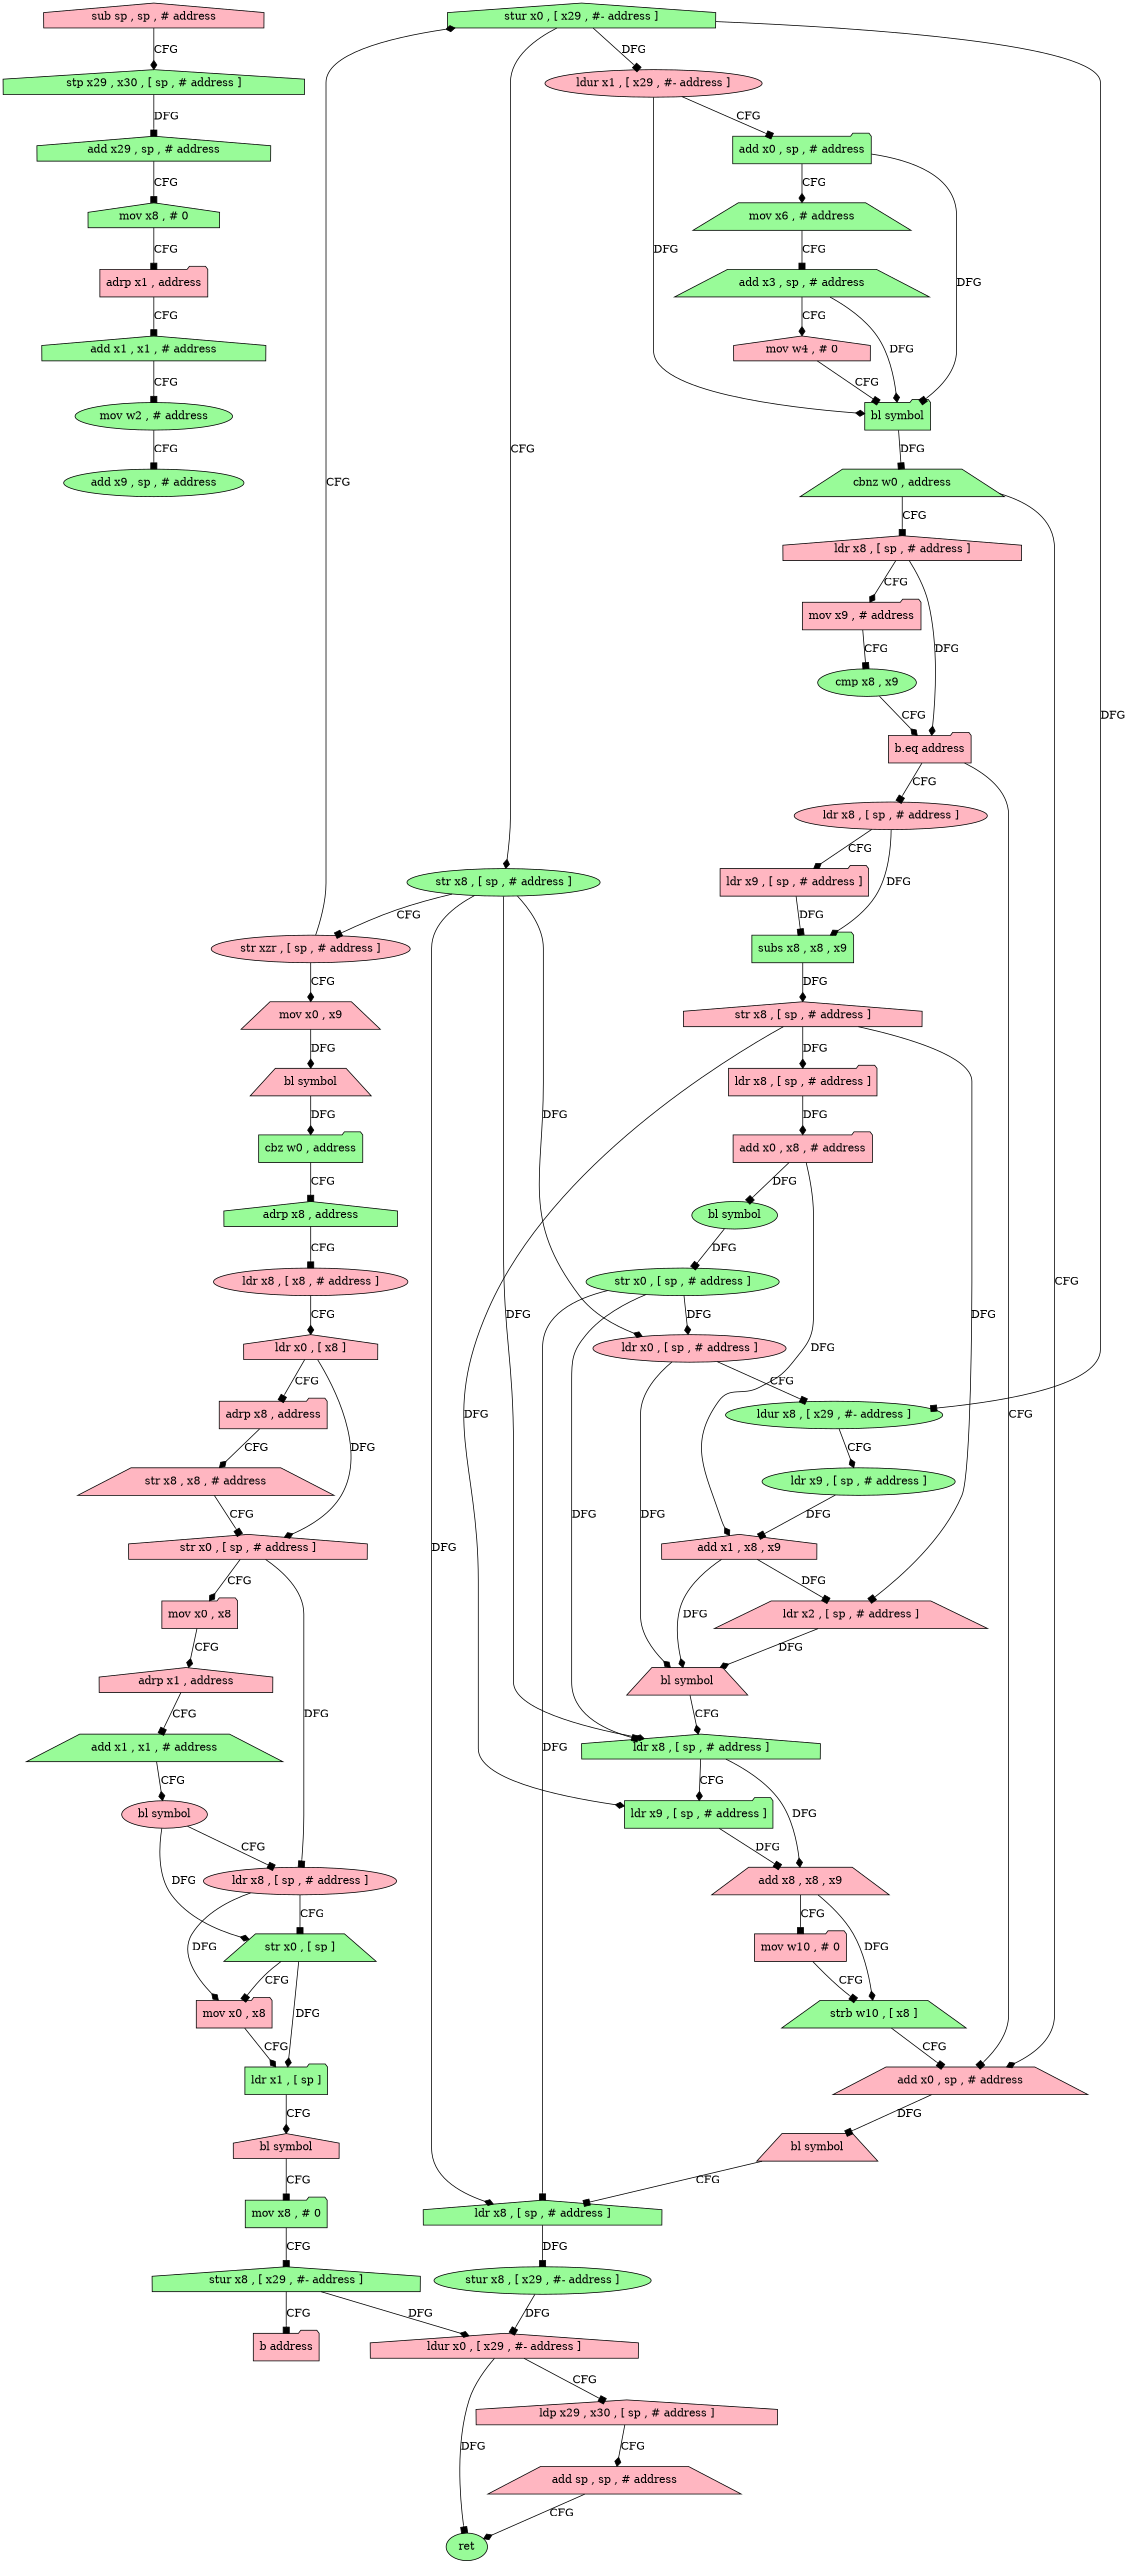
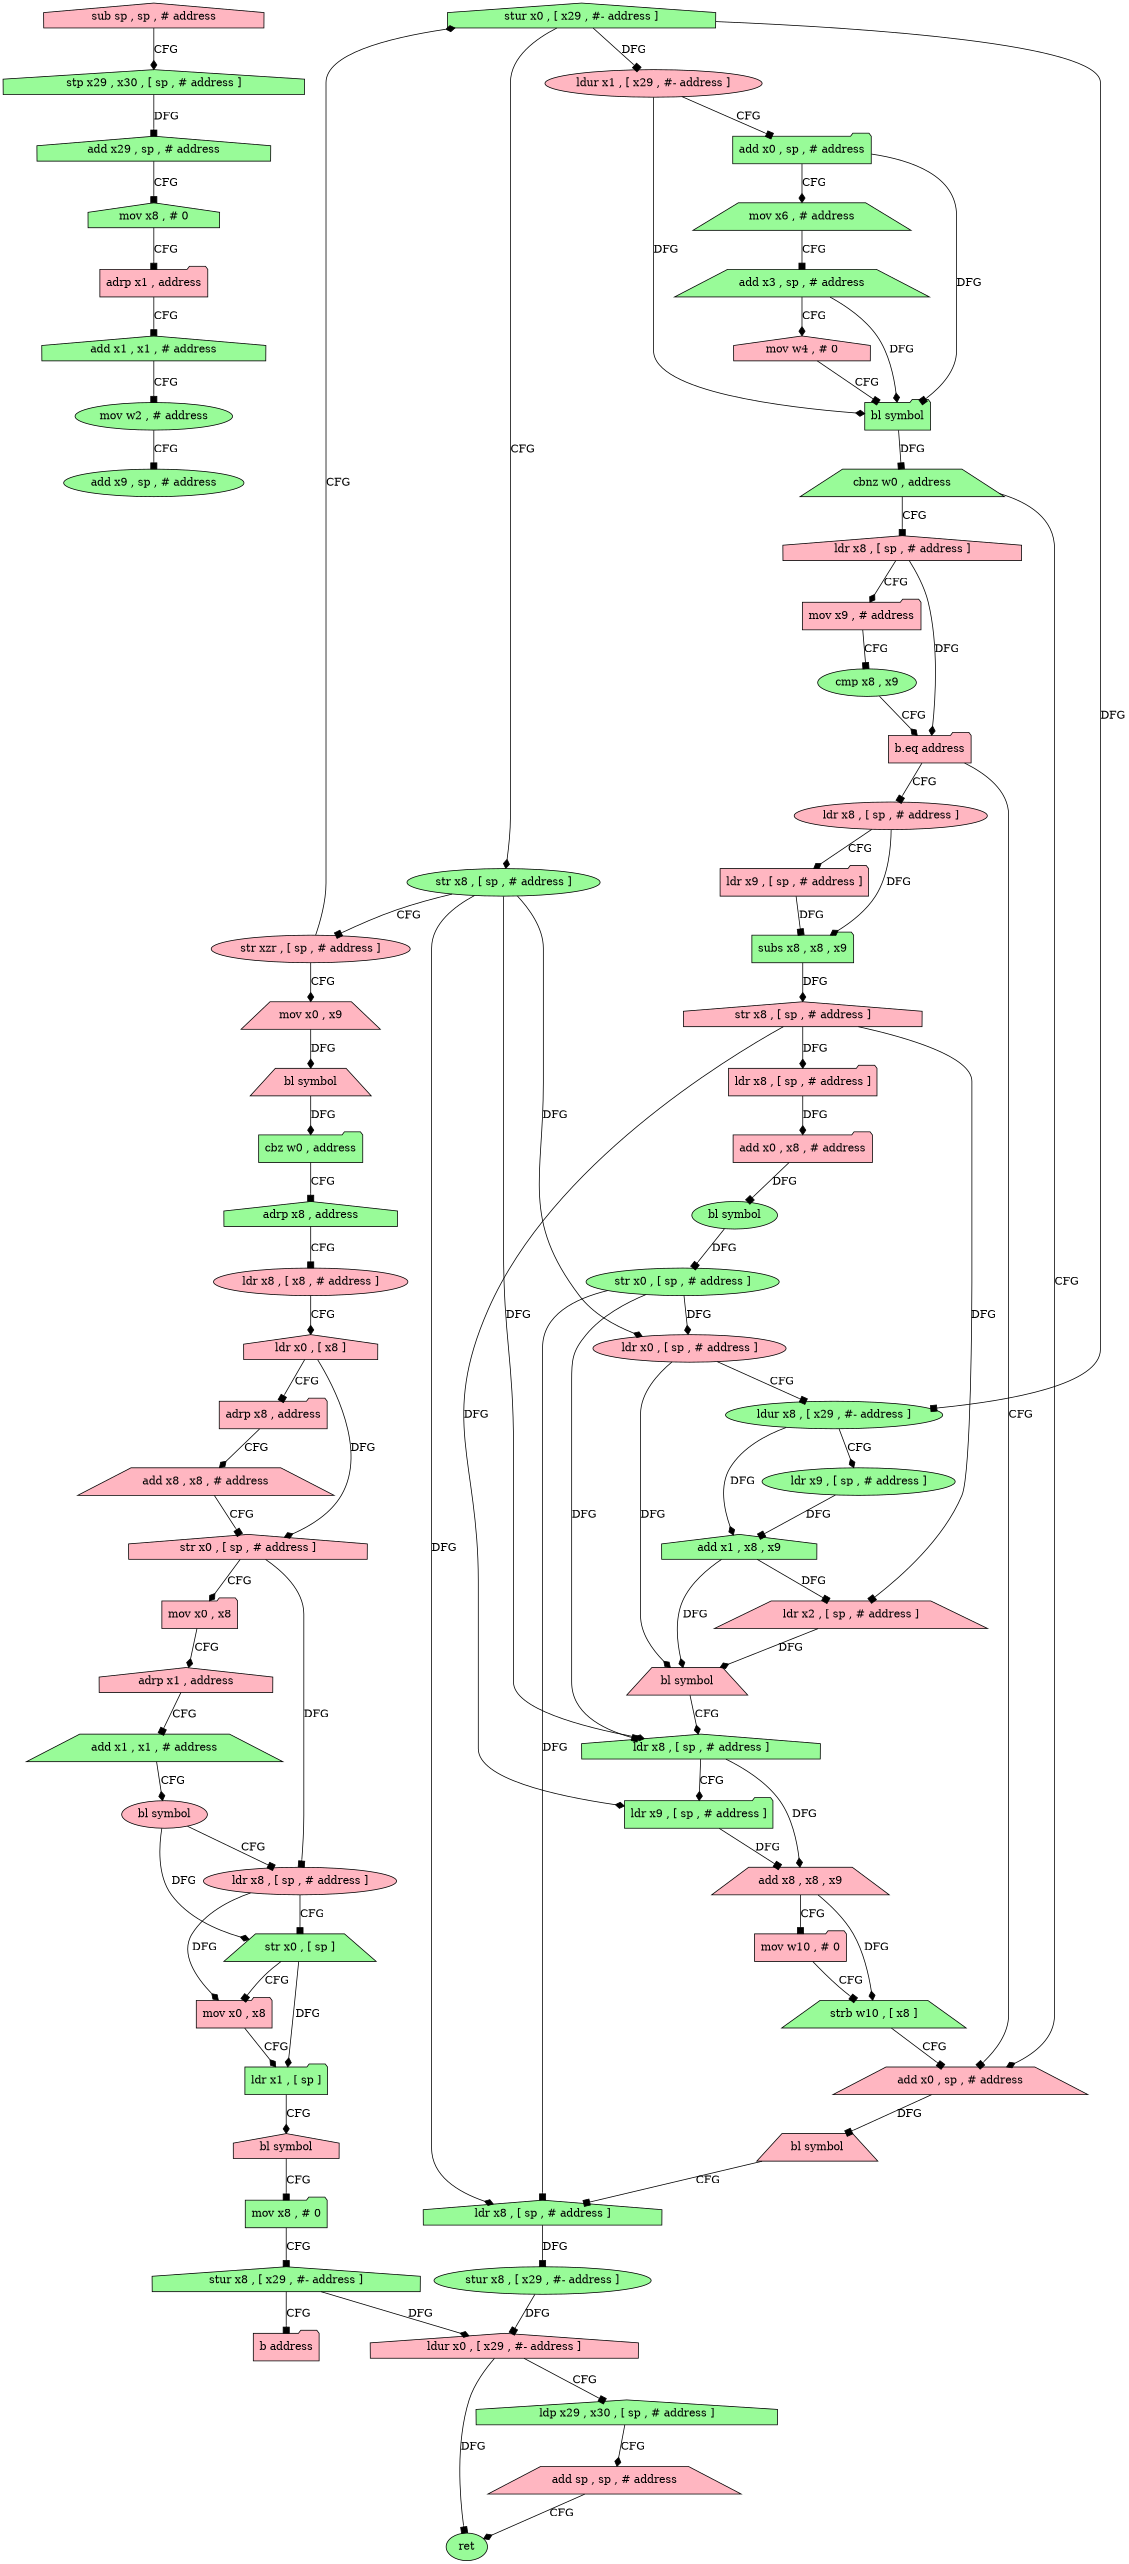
(788, 1368) -> (733, 1464)
(206, 1482) -> (206, 1482)
(739, 1548) -> (739, 1548)
(627, 2414) -> (627, 2414)
